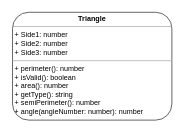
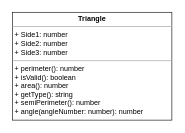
(92, 66) -> (92, 66)
